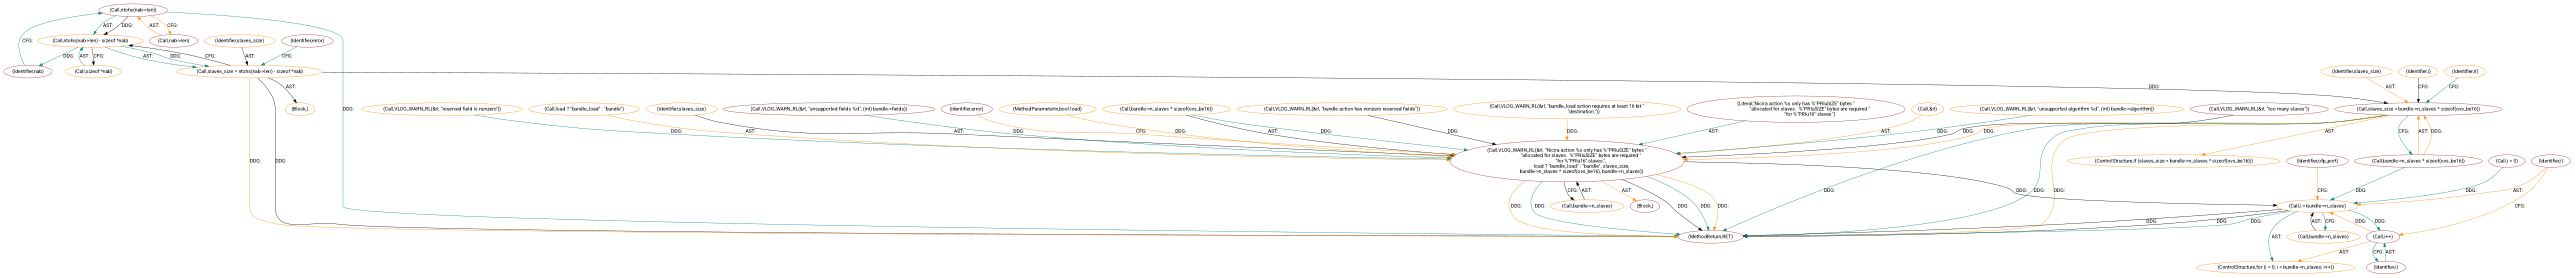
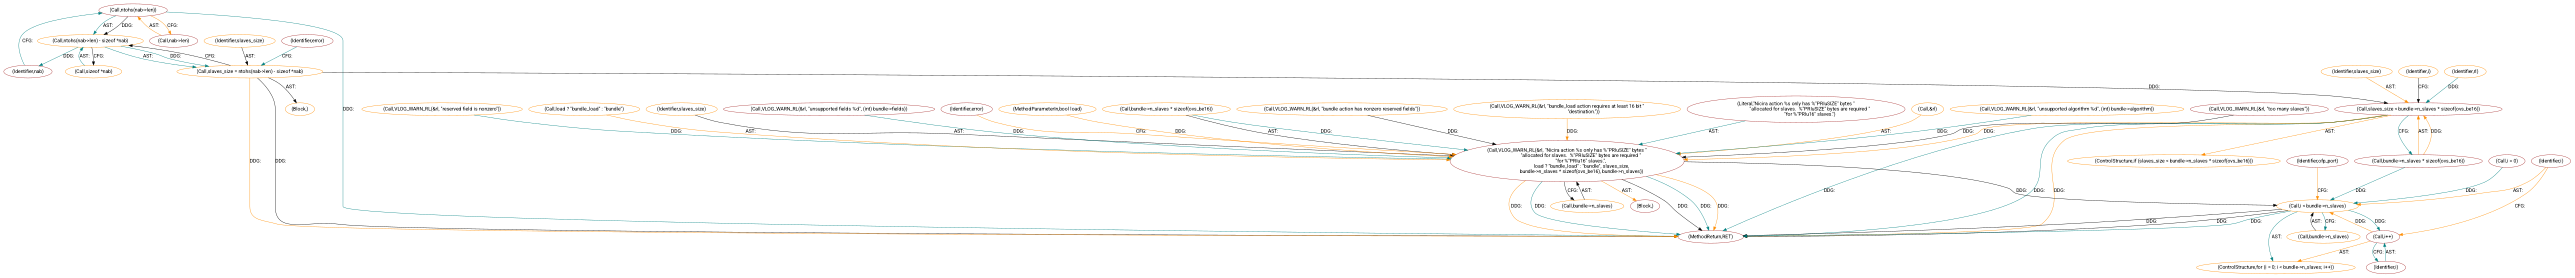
(2455, 87) -> (2455, 87)
